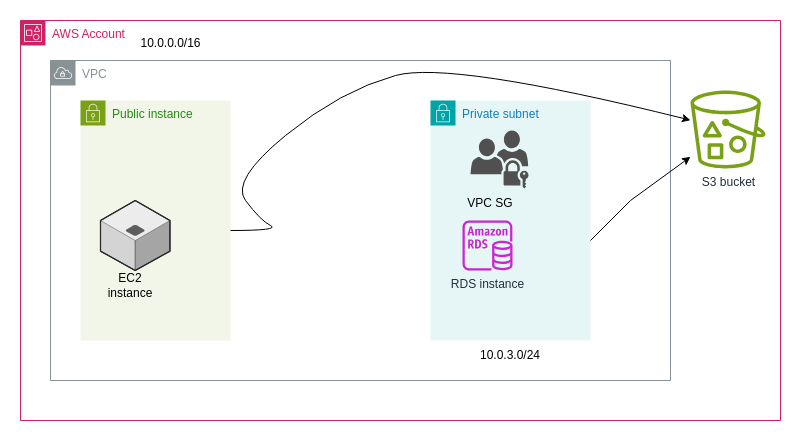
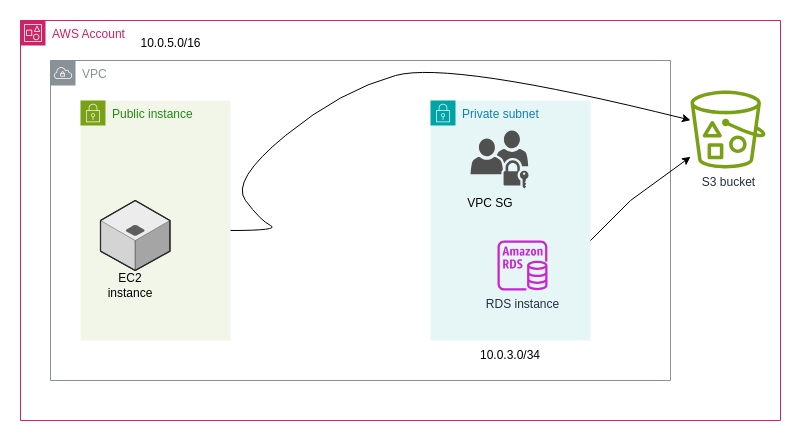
(171, 44) -> (171, 44)
(488, 246) -> (523, 266)
(511, 356) -> (511, 356)
